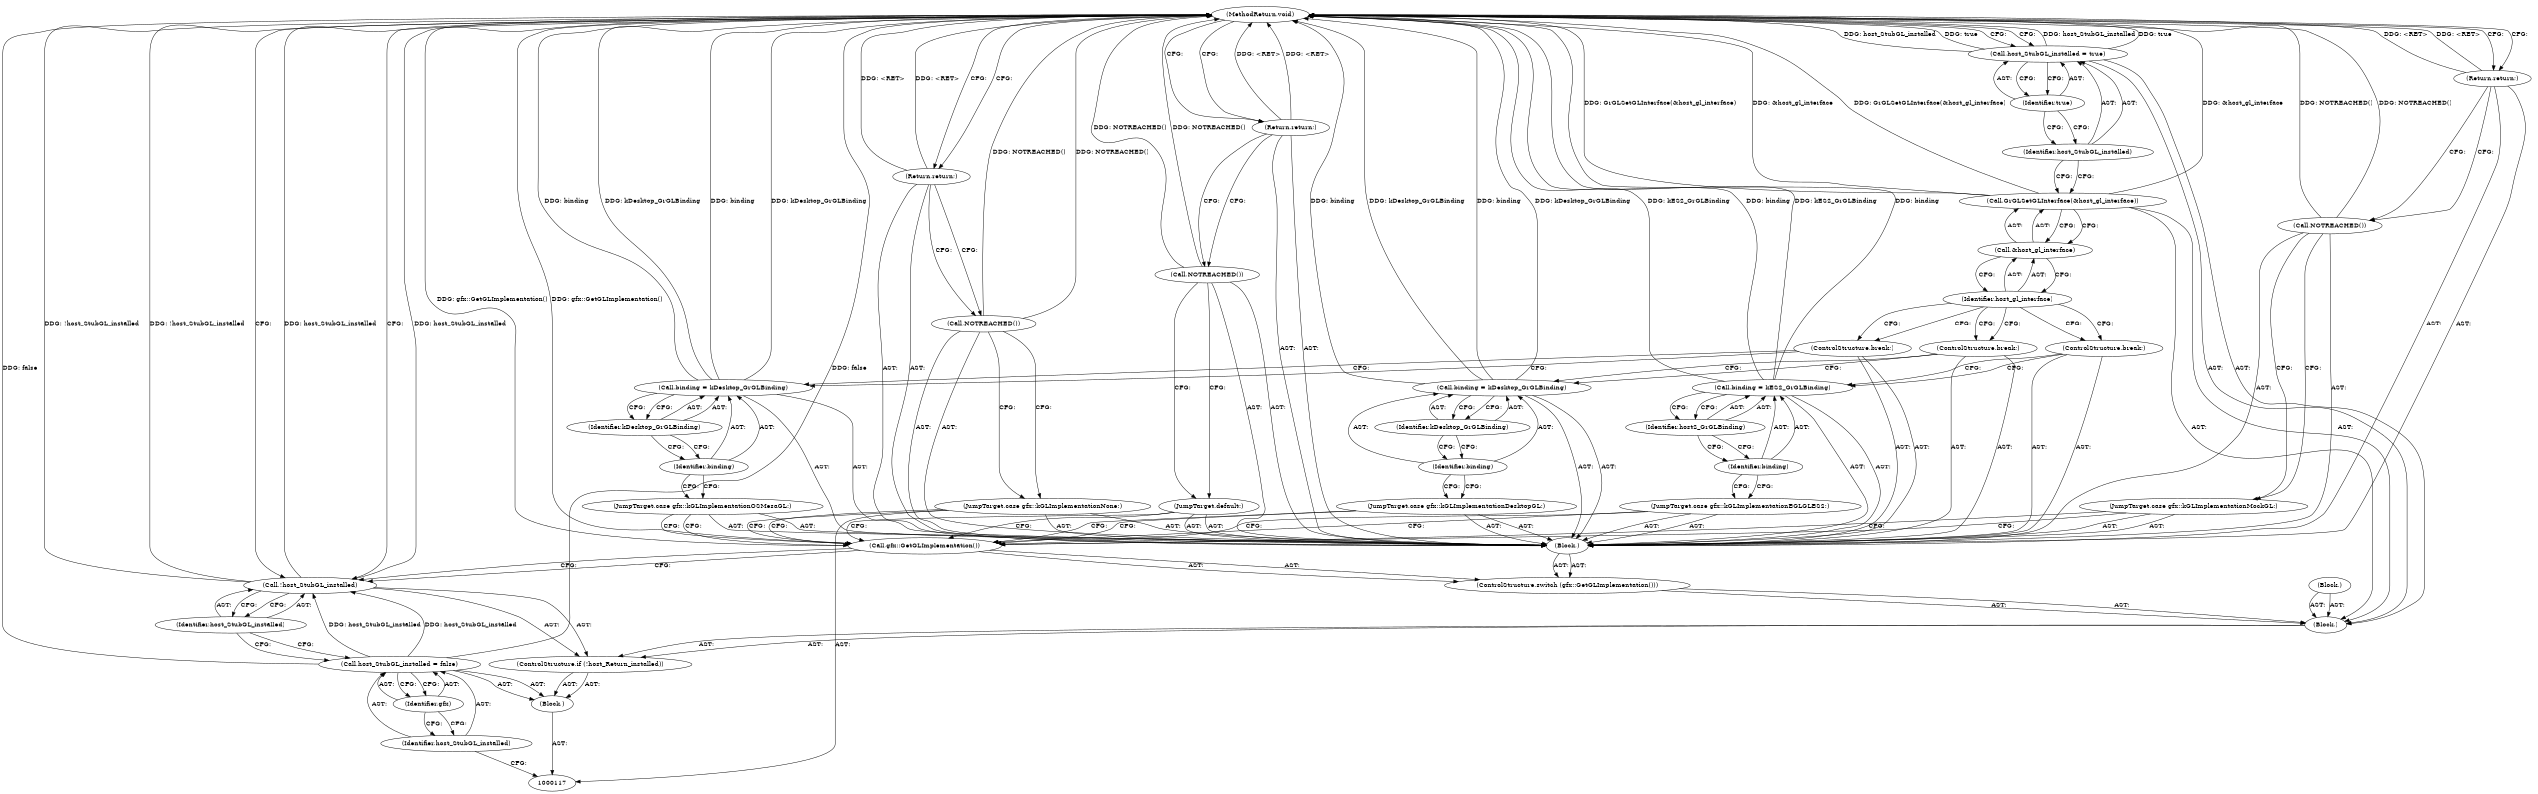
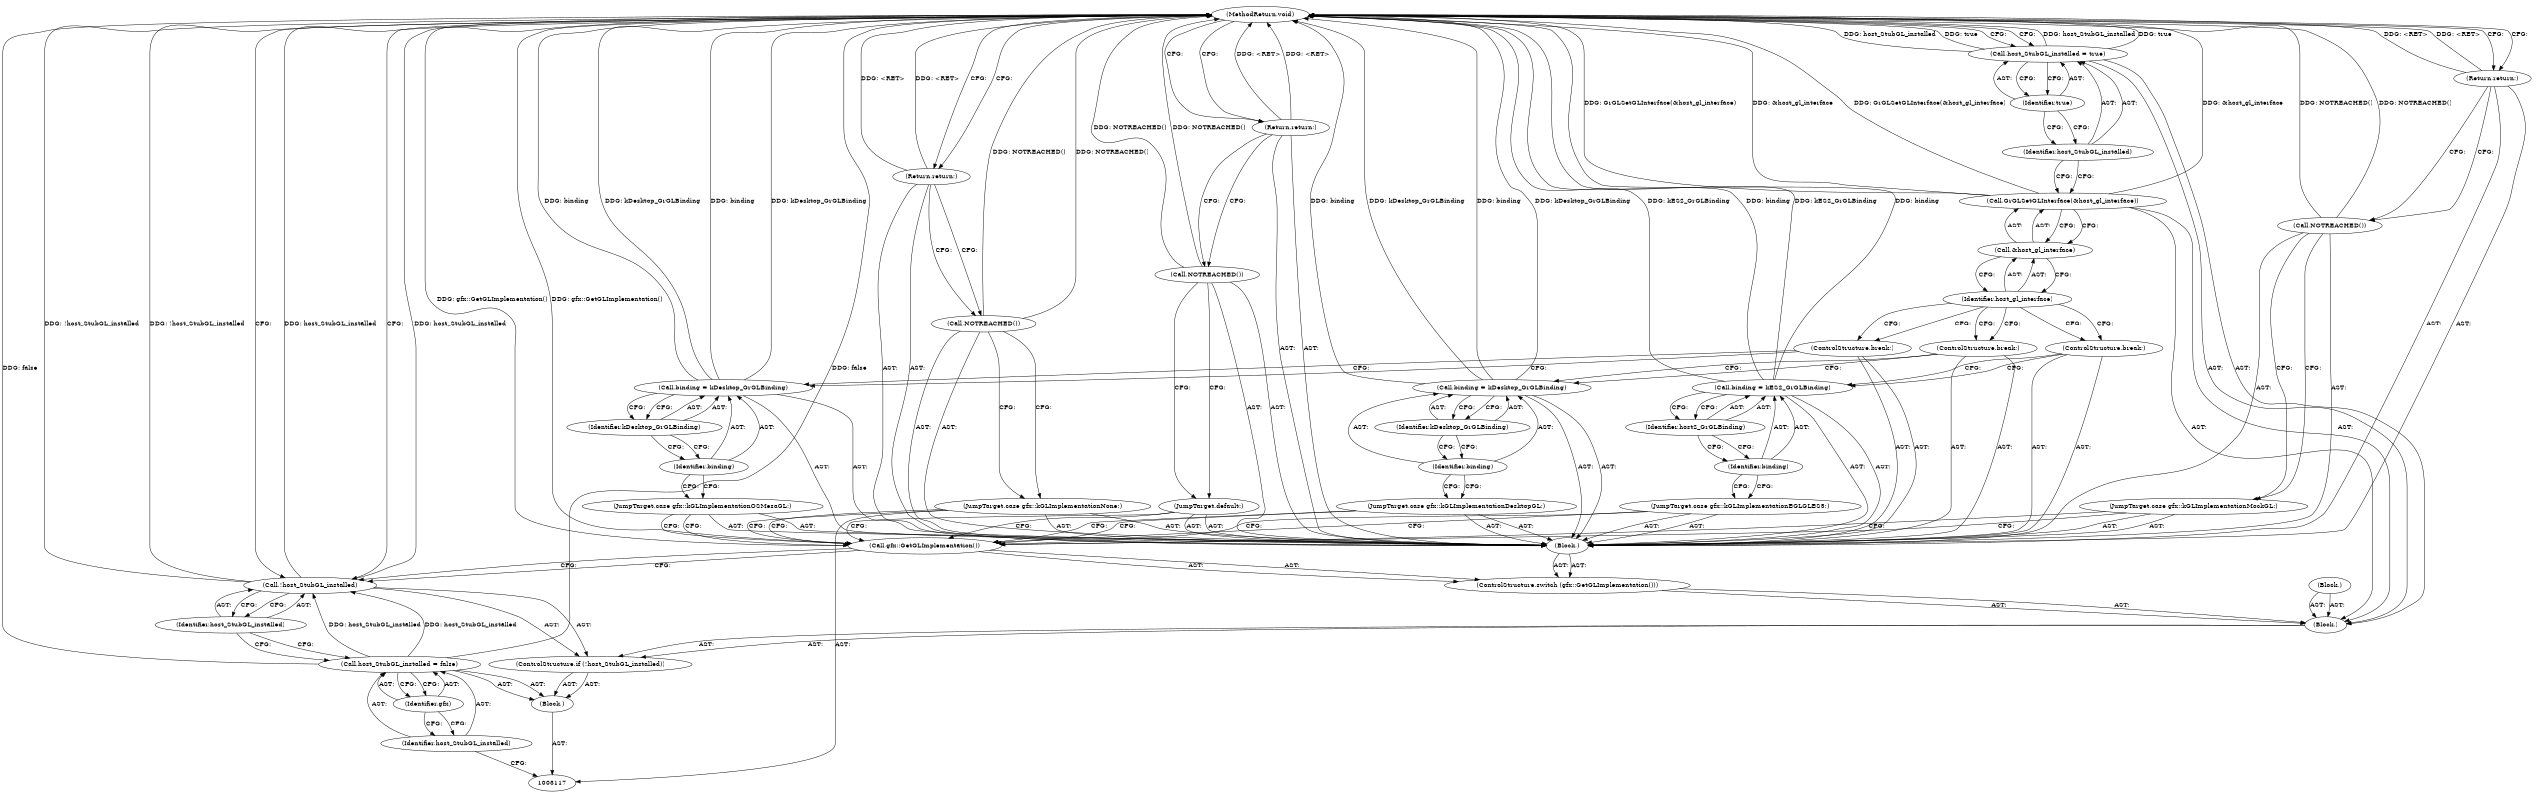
(1740, 506) -> (1740, 506)
(590, 664) -> (590, 664)
(552, 783) -> (552, 783)
